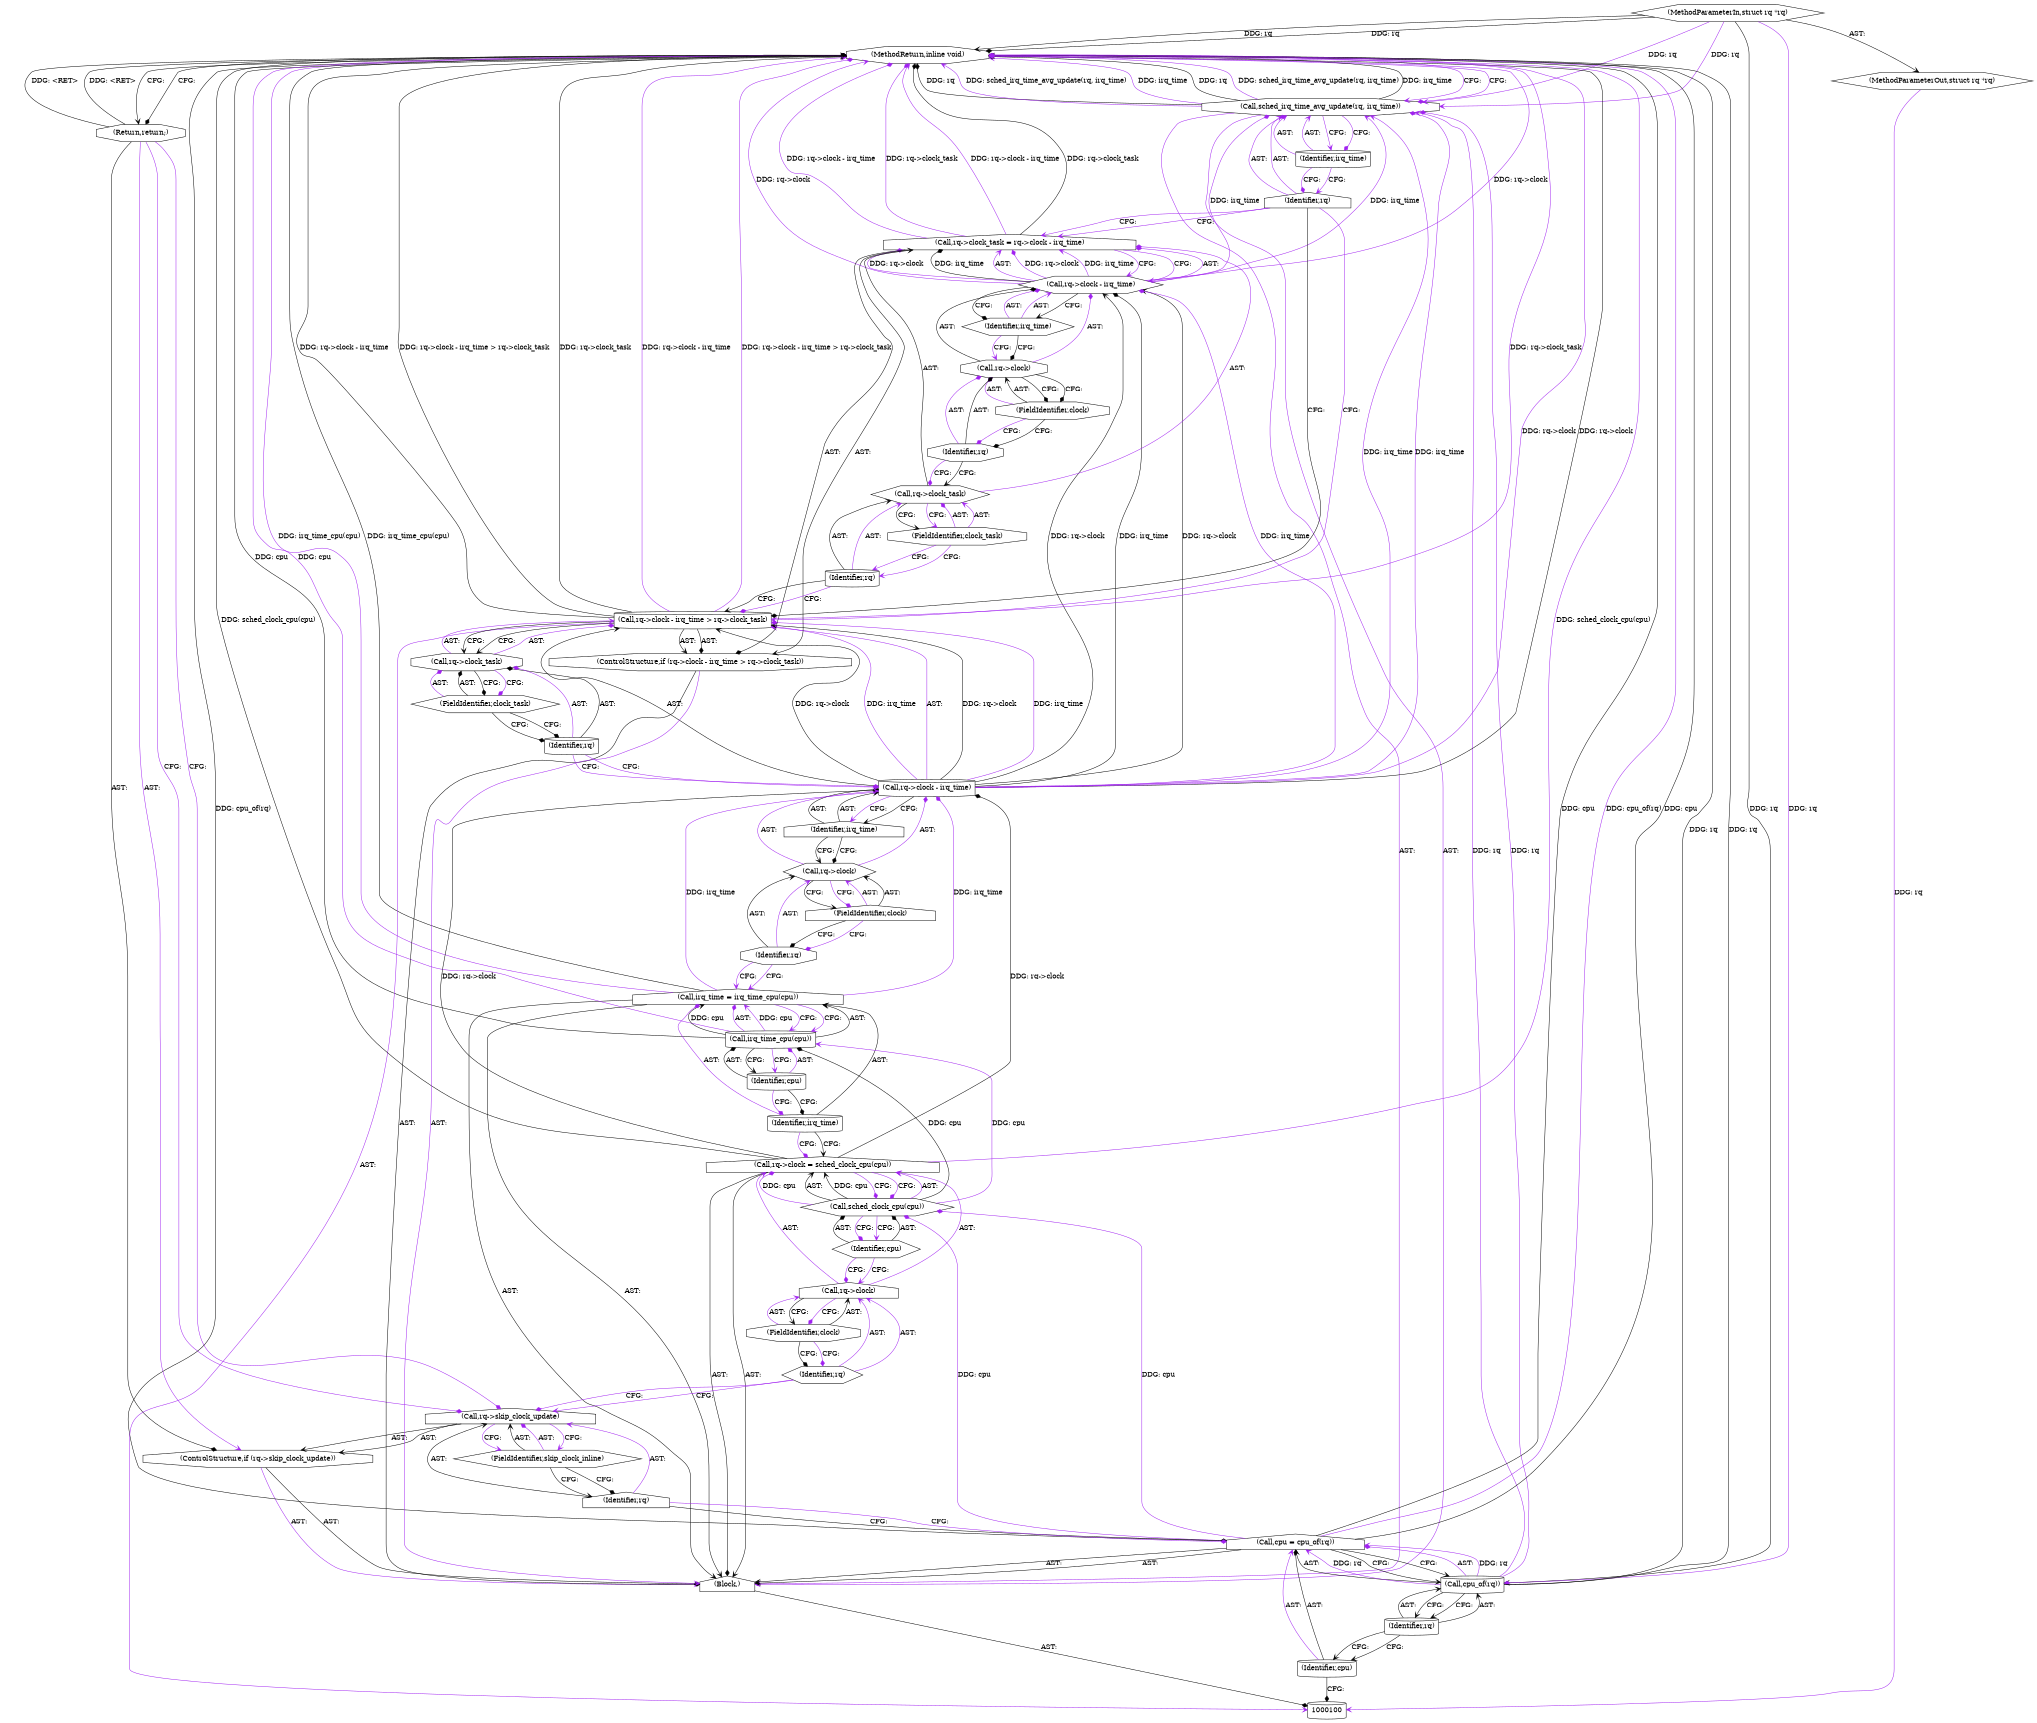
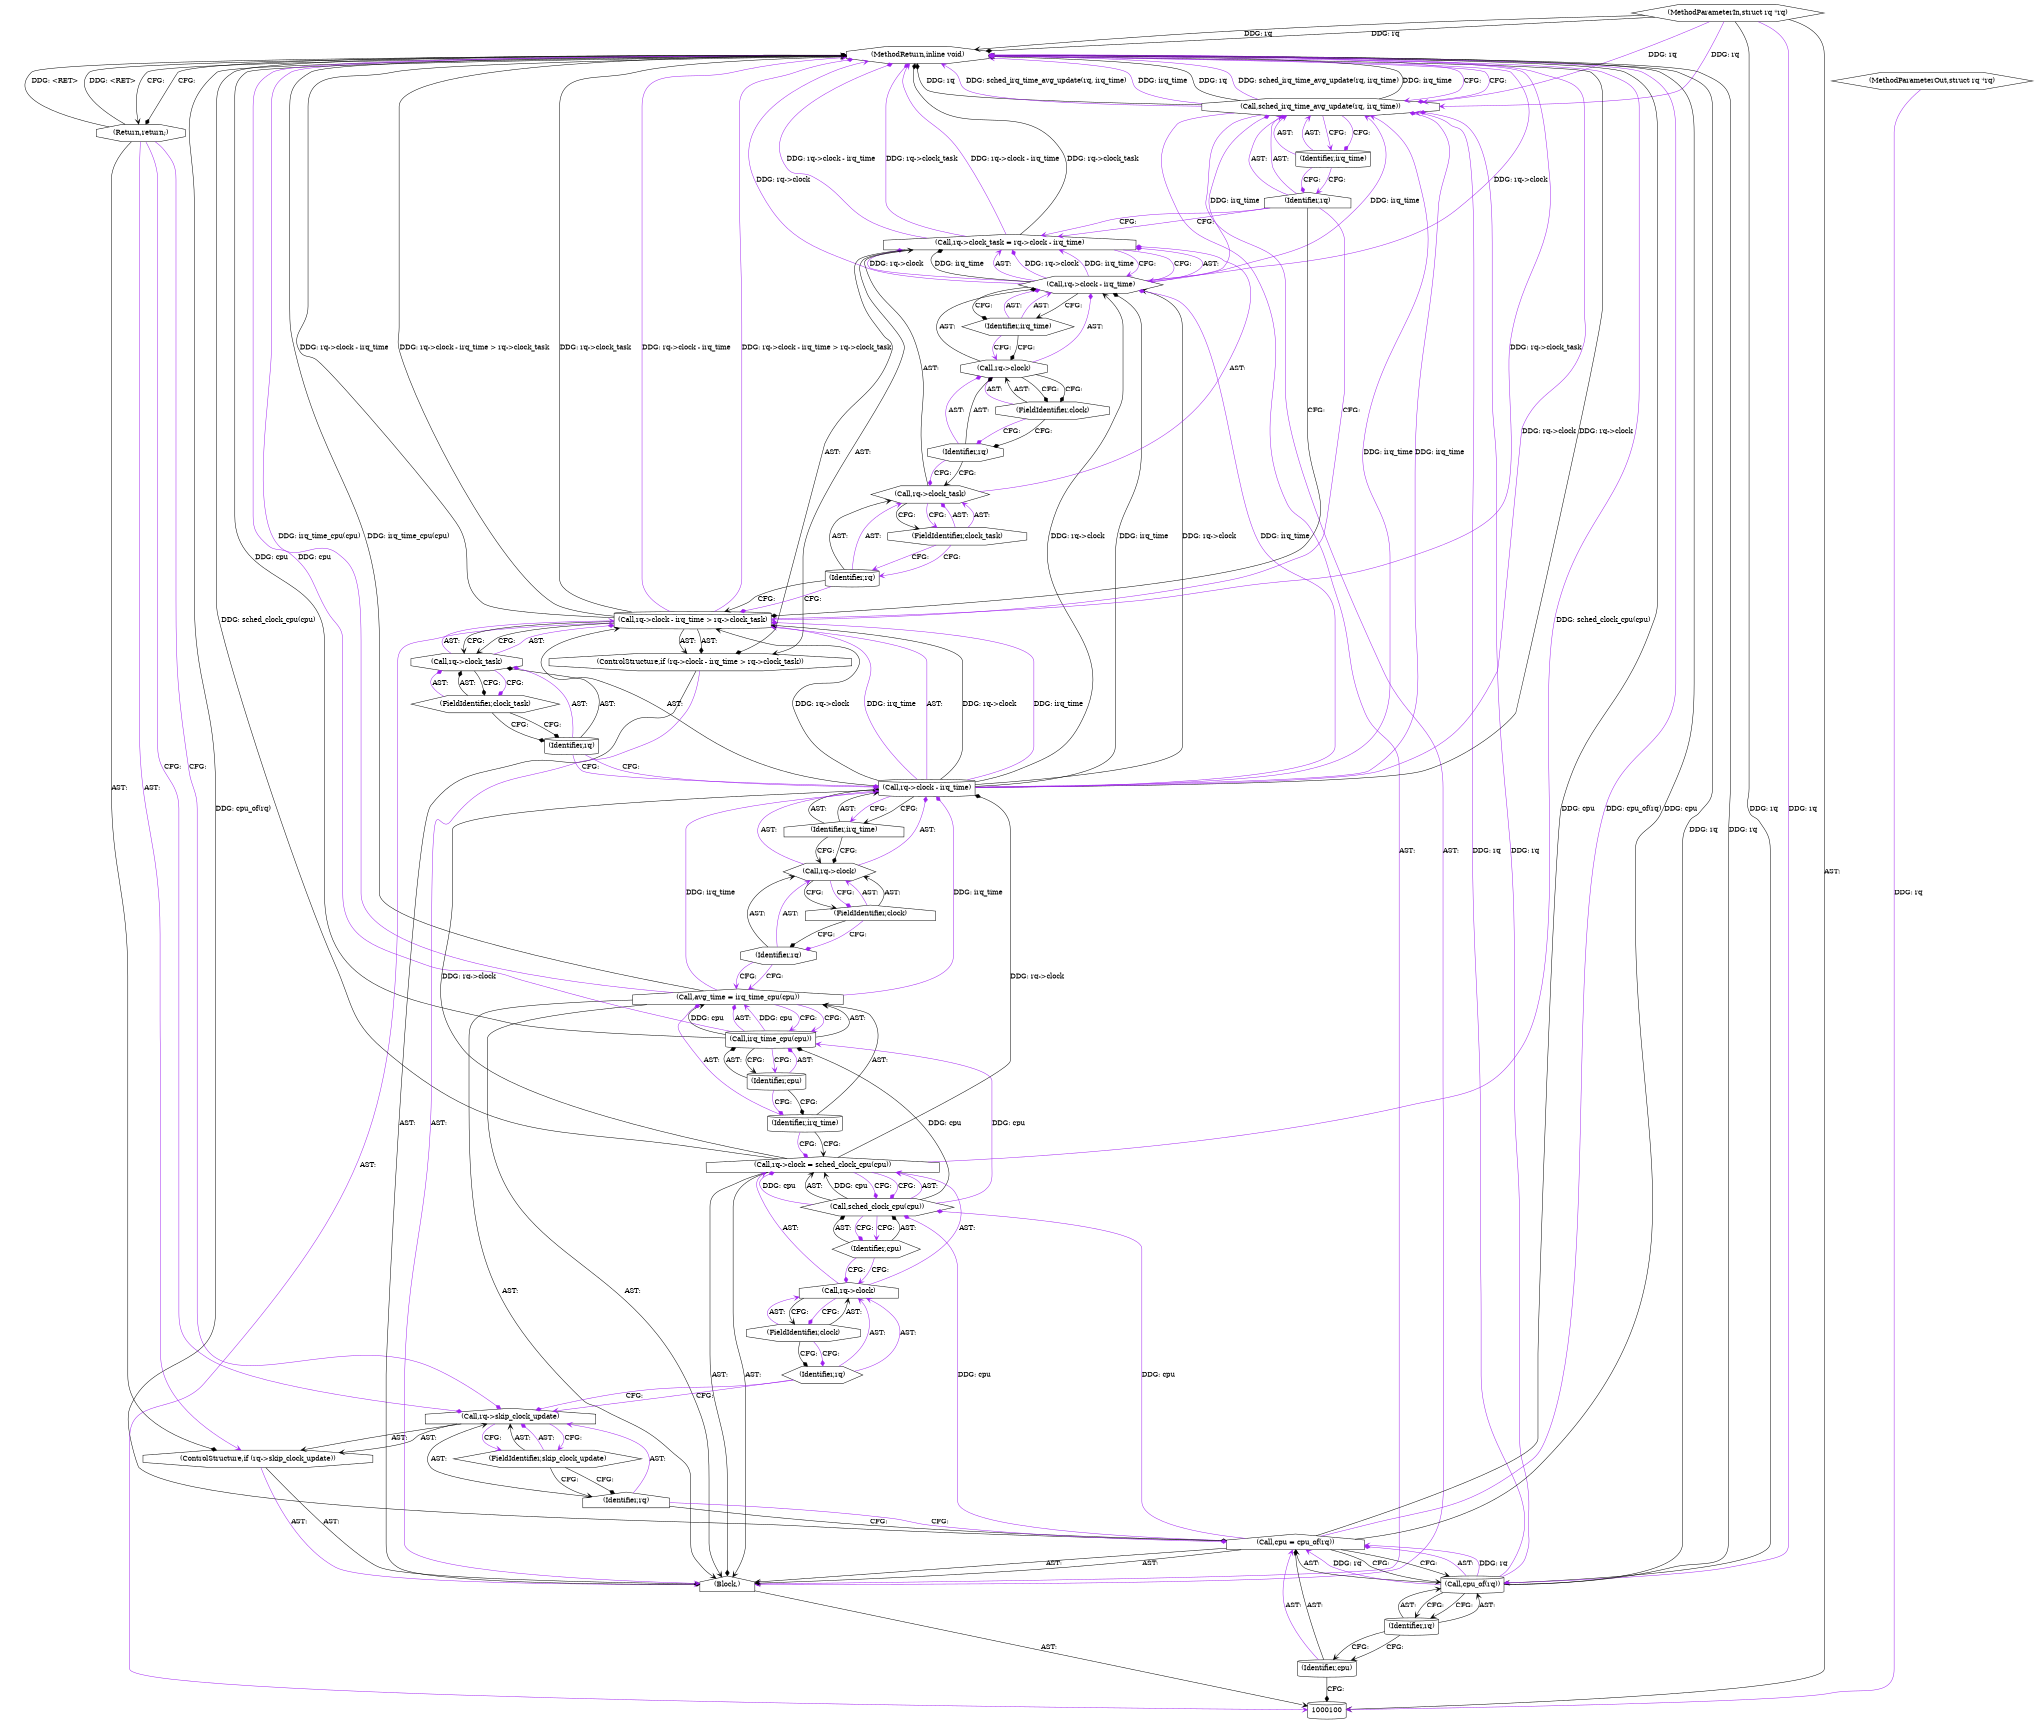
(1853, 38) -> (1824, 1073)
(738, 998) -> (738, 998)
(548, 1459) -> (548, 1459)
(1028, 1648) -> (1028, 1648)
